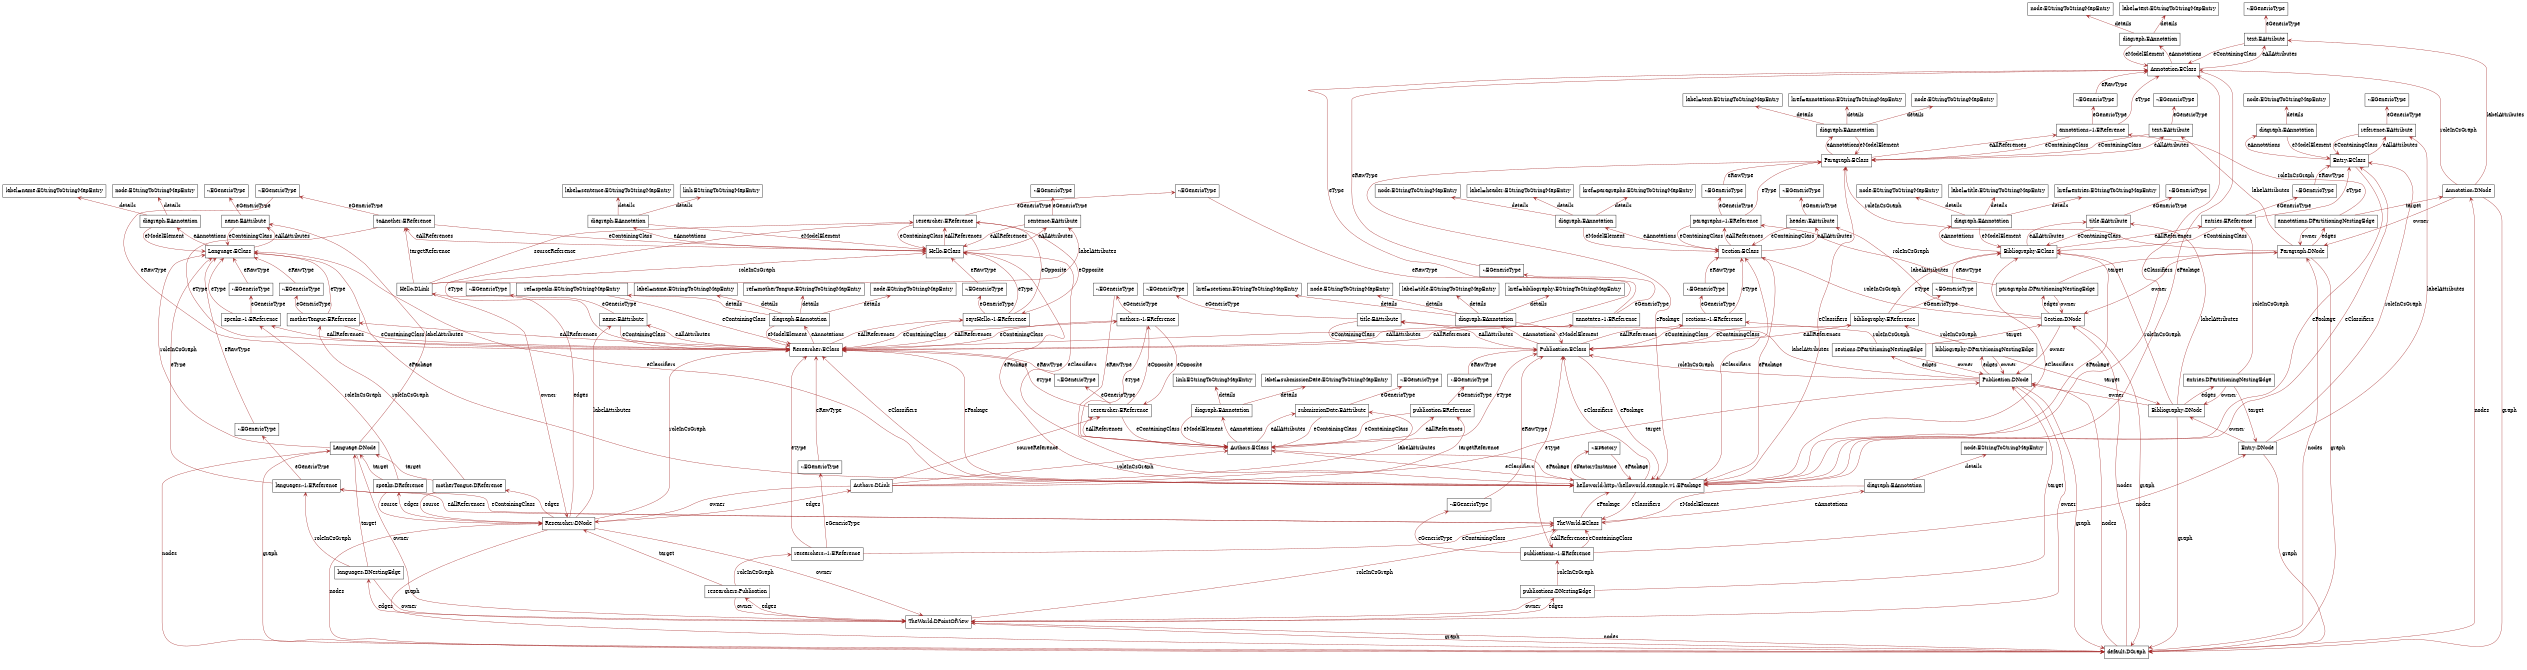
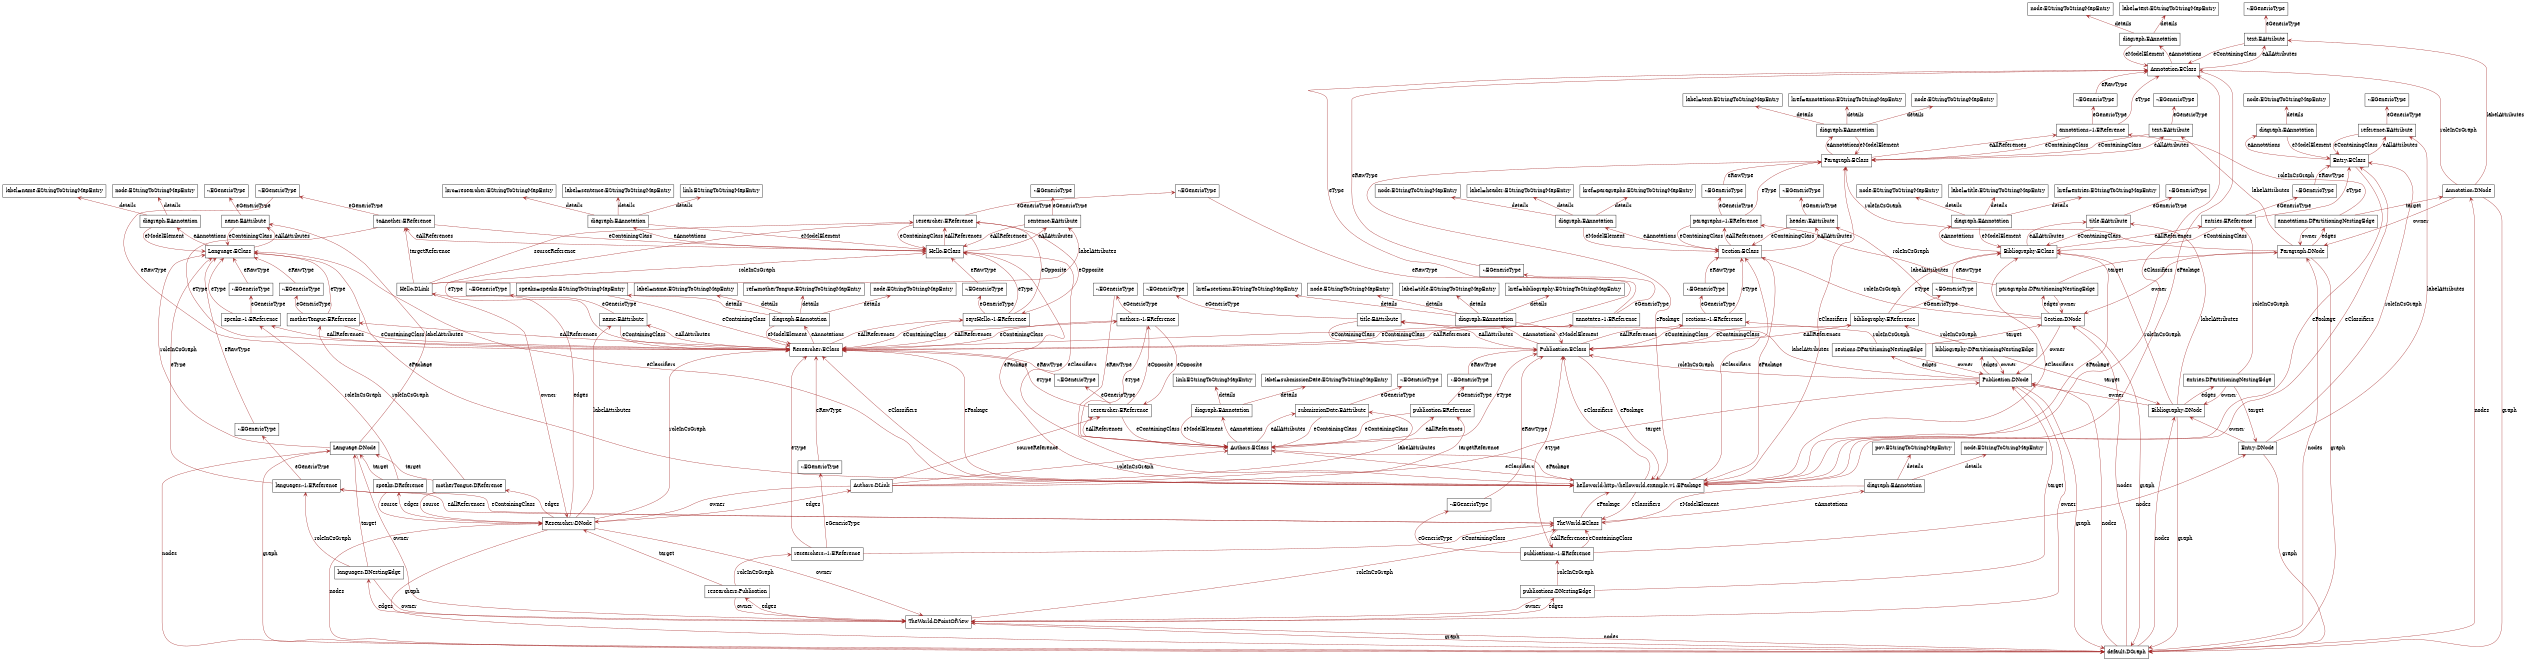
none -> (499, 191)
(572, 289) -> (572, 289)
(1403, 335) -> (1403, 335)
(1604, 448) -> none
none -> (1914, 448)
none -> (2155, 536)
